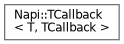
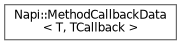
(62, 22) -> (91, 22)
